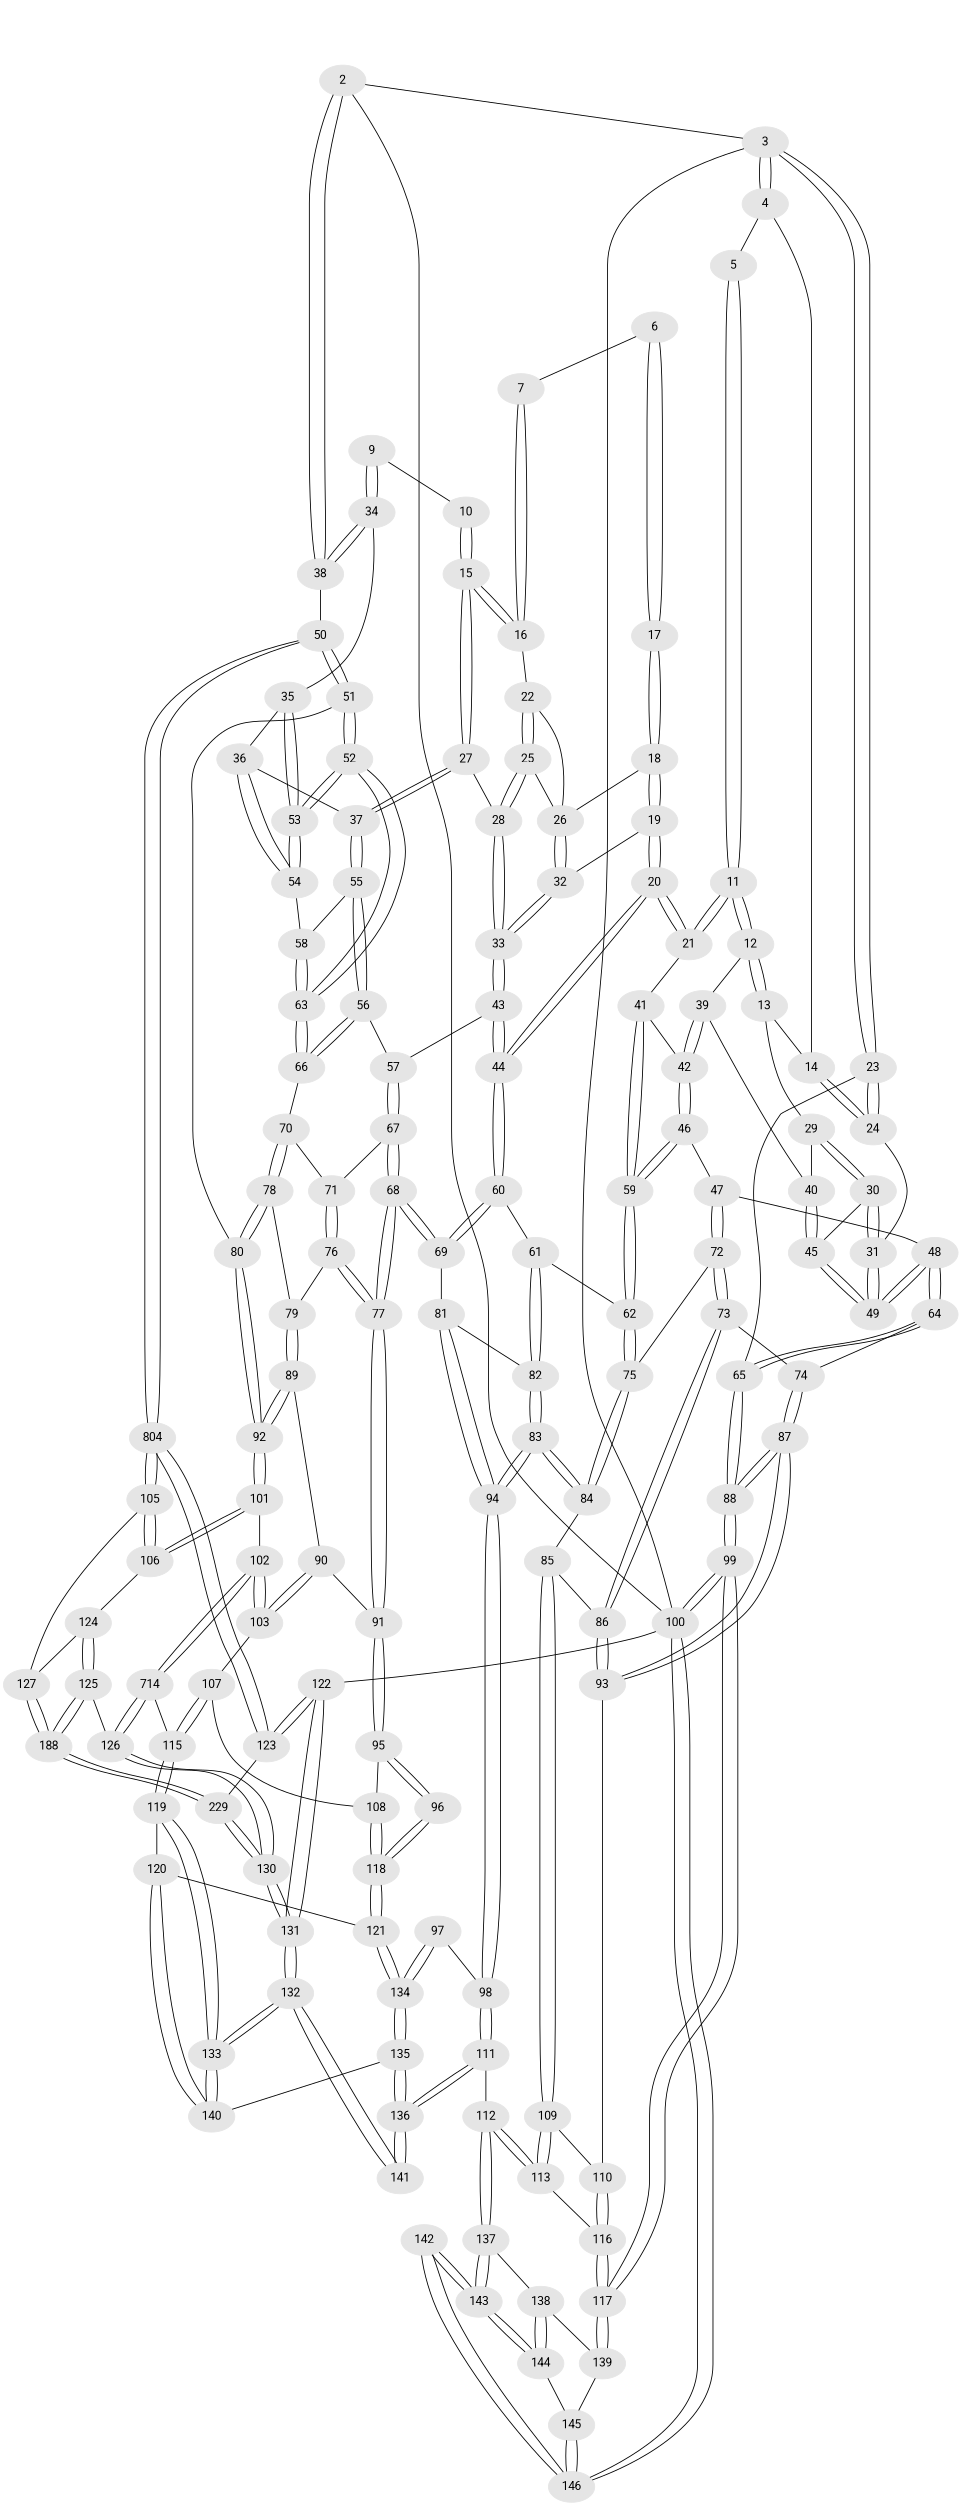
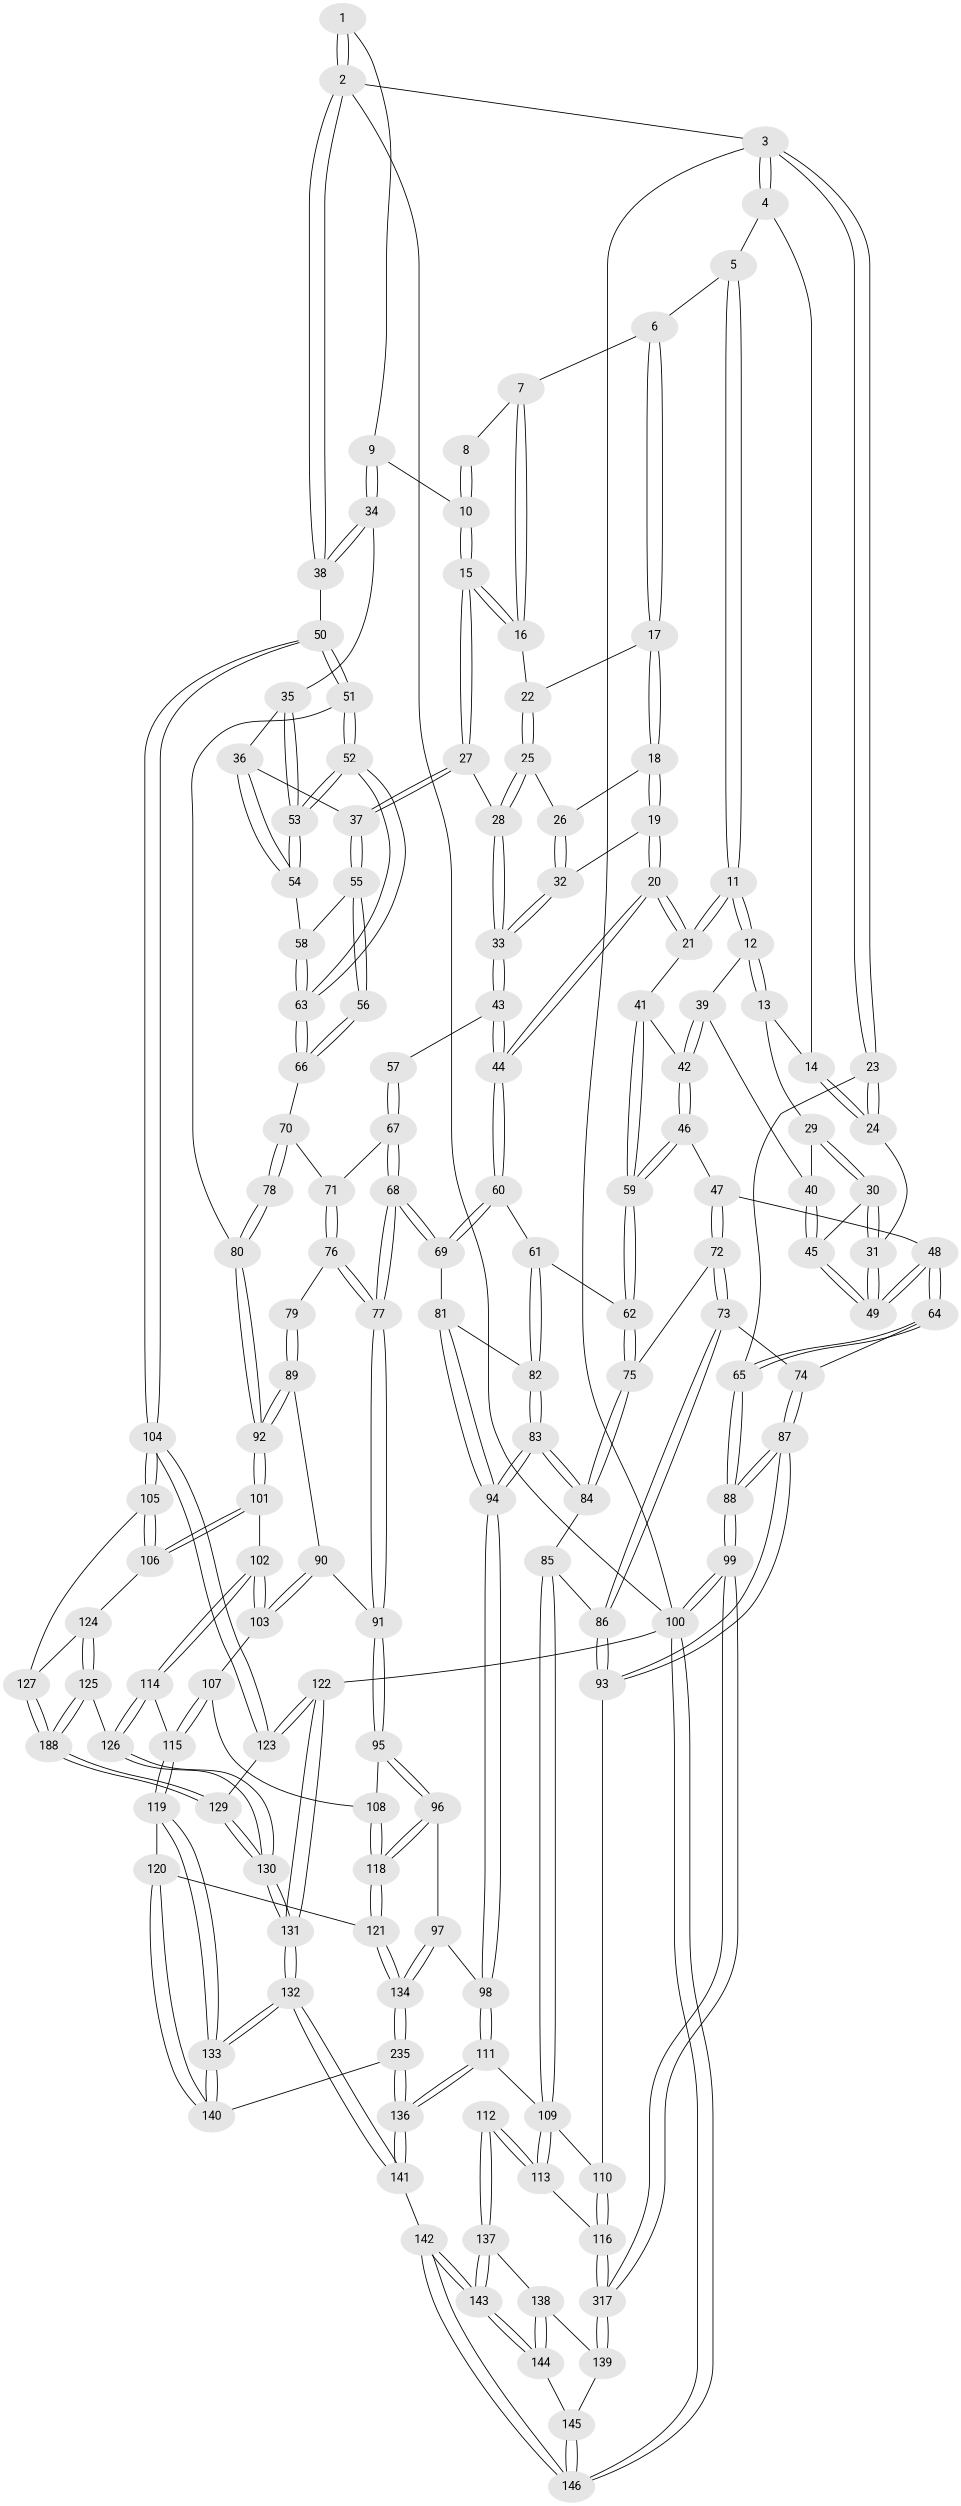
none -> (343, 19)
none -> (694, 297)
none -> (466, 451)
(562, 756) -> (591, 667)
(378, 1037) -> none
(281, 1253) -> none
(153, 1438) -> (153, 1438)
(150, 1685) -> (150, 1685)
(219, 1808) -> (219, 1808)
none -> (438, 1870)
(400, 2055) -> (400, 2055)
(486, 2086) -> (517, 2086)
none -> (412, 2209)
(602, 2302) -> (602, 2302)
